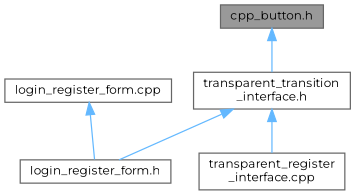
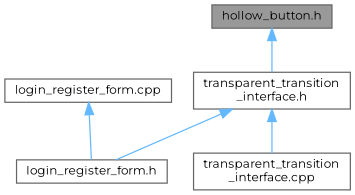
(272, 17) -> (272, 17)
(272, 172) -> (272, 172)
